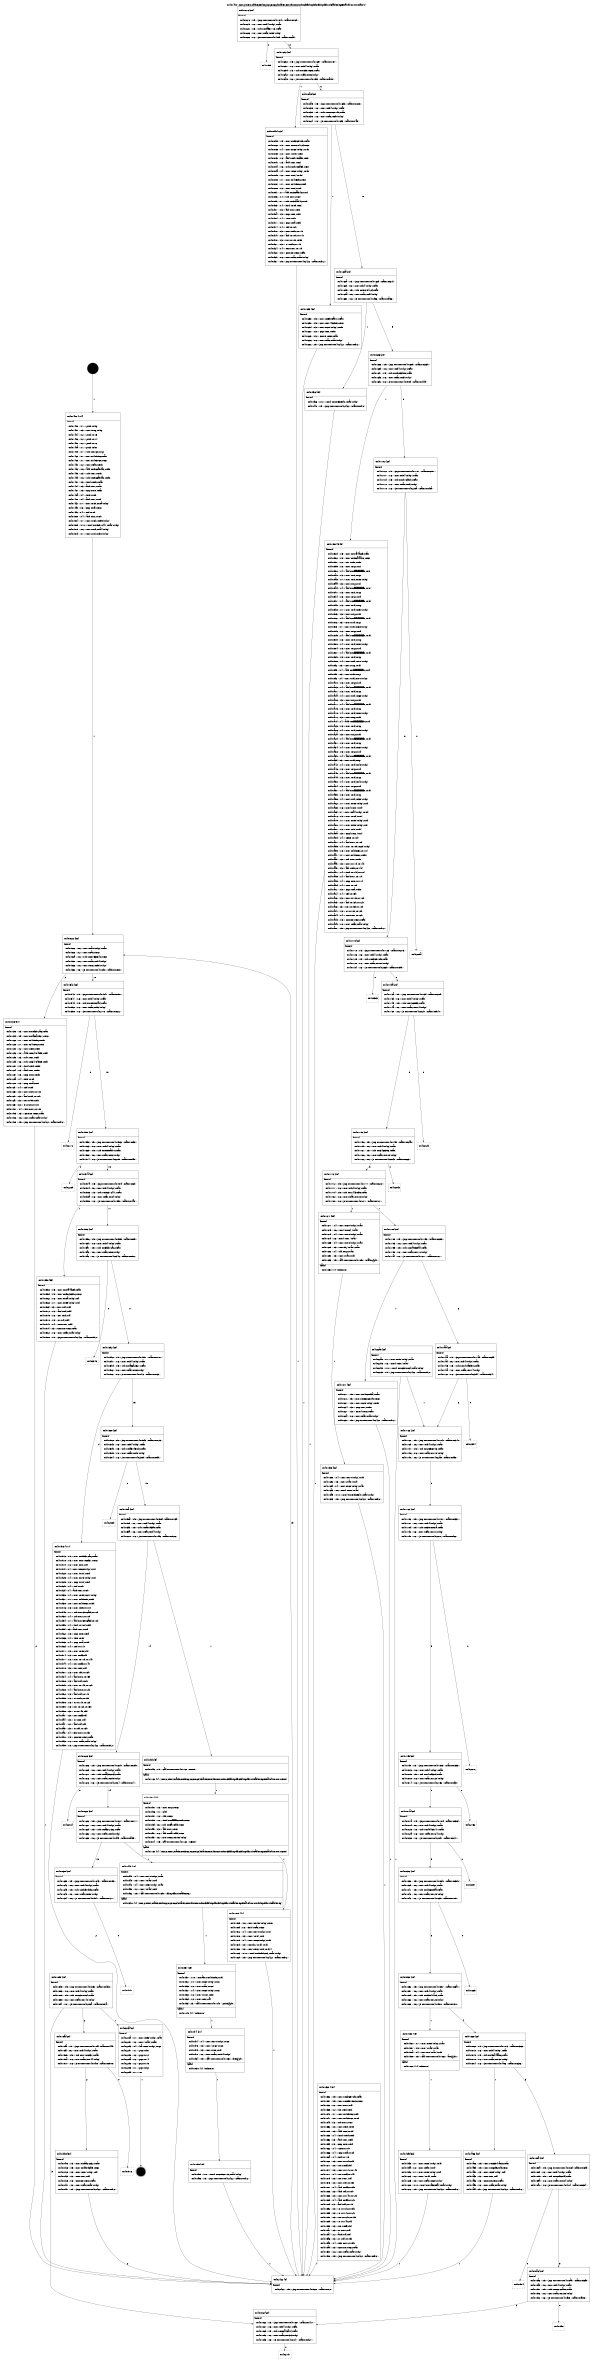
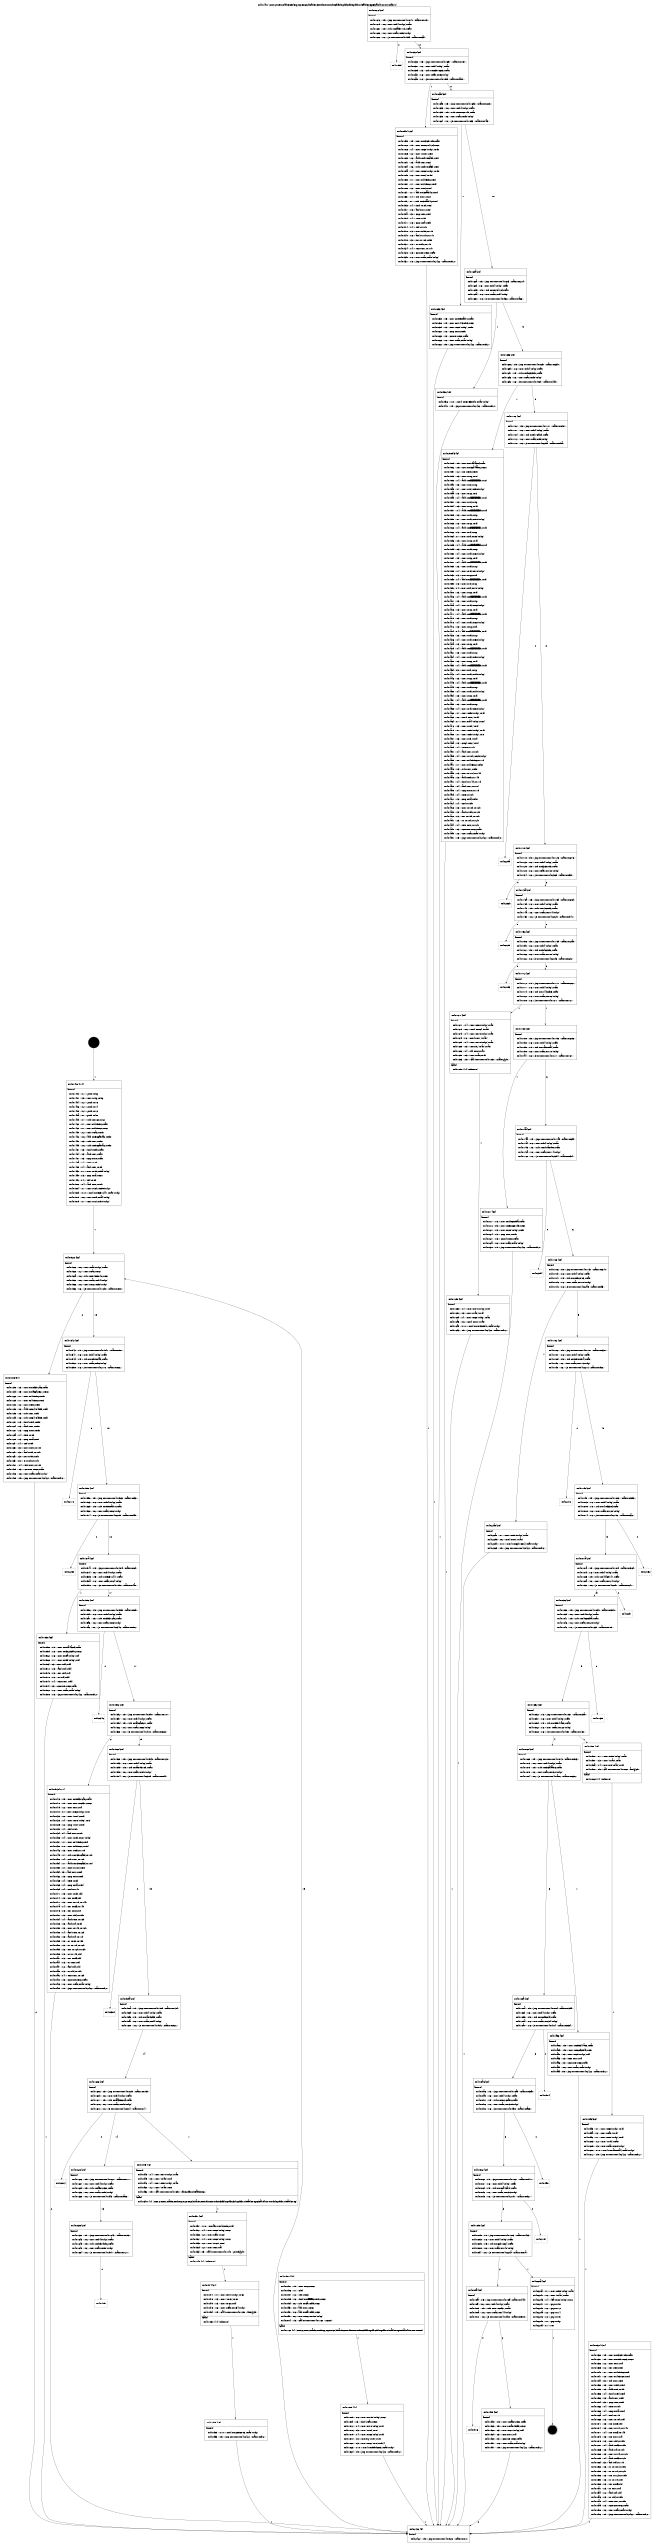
(415, 1401) -> (527, 1402)
(215, 1770) -> none
(137, 1853) -> (165, 2136)
(51, 2249) -> (502, 2211)
